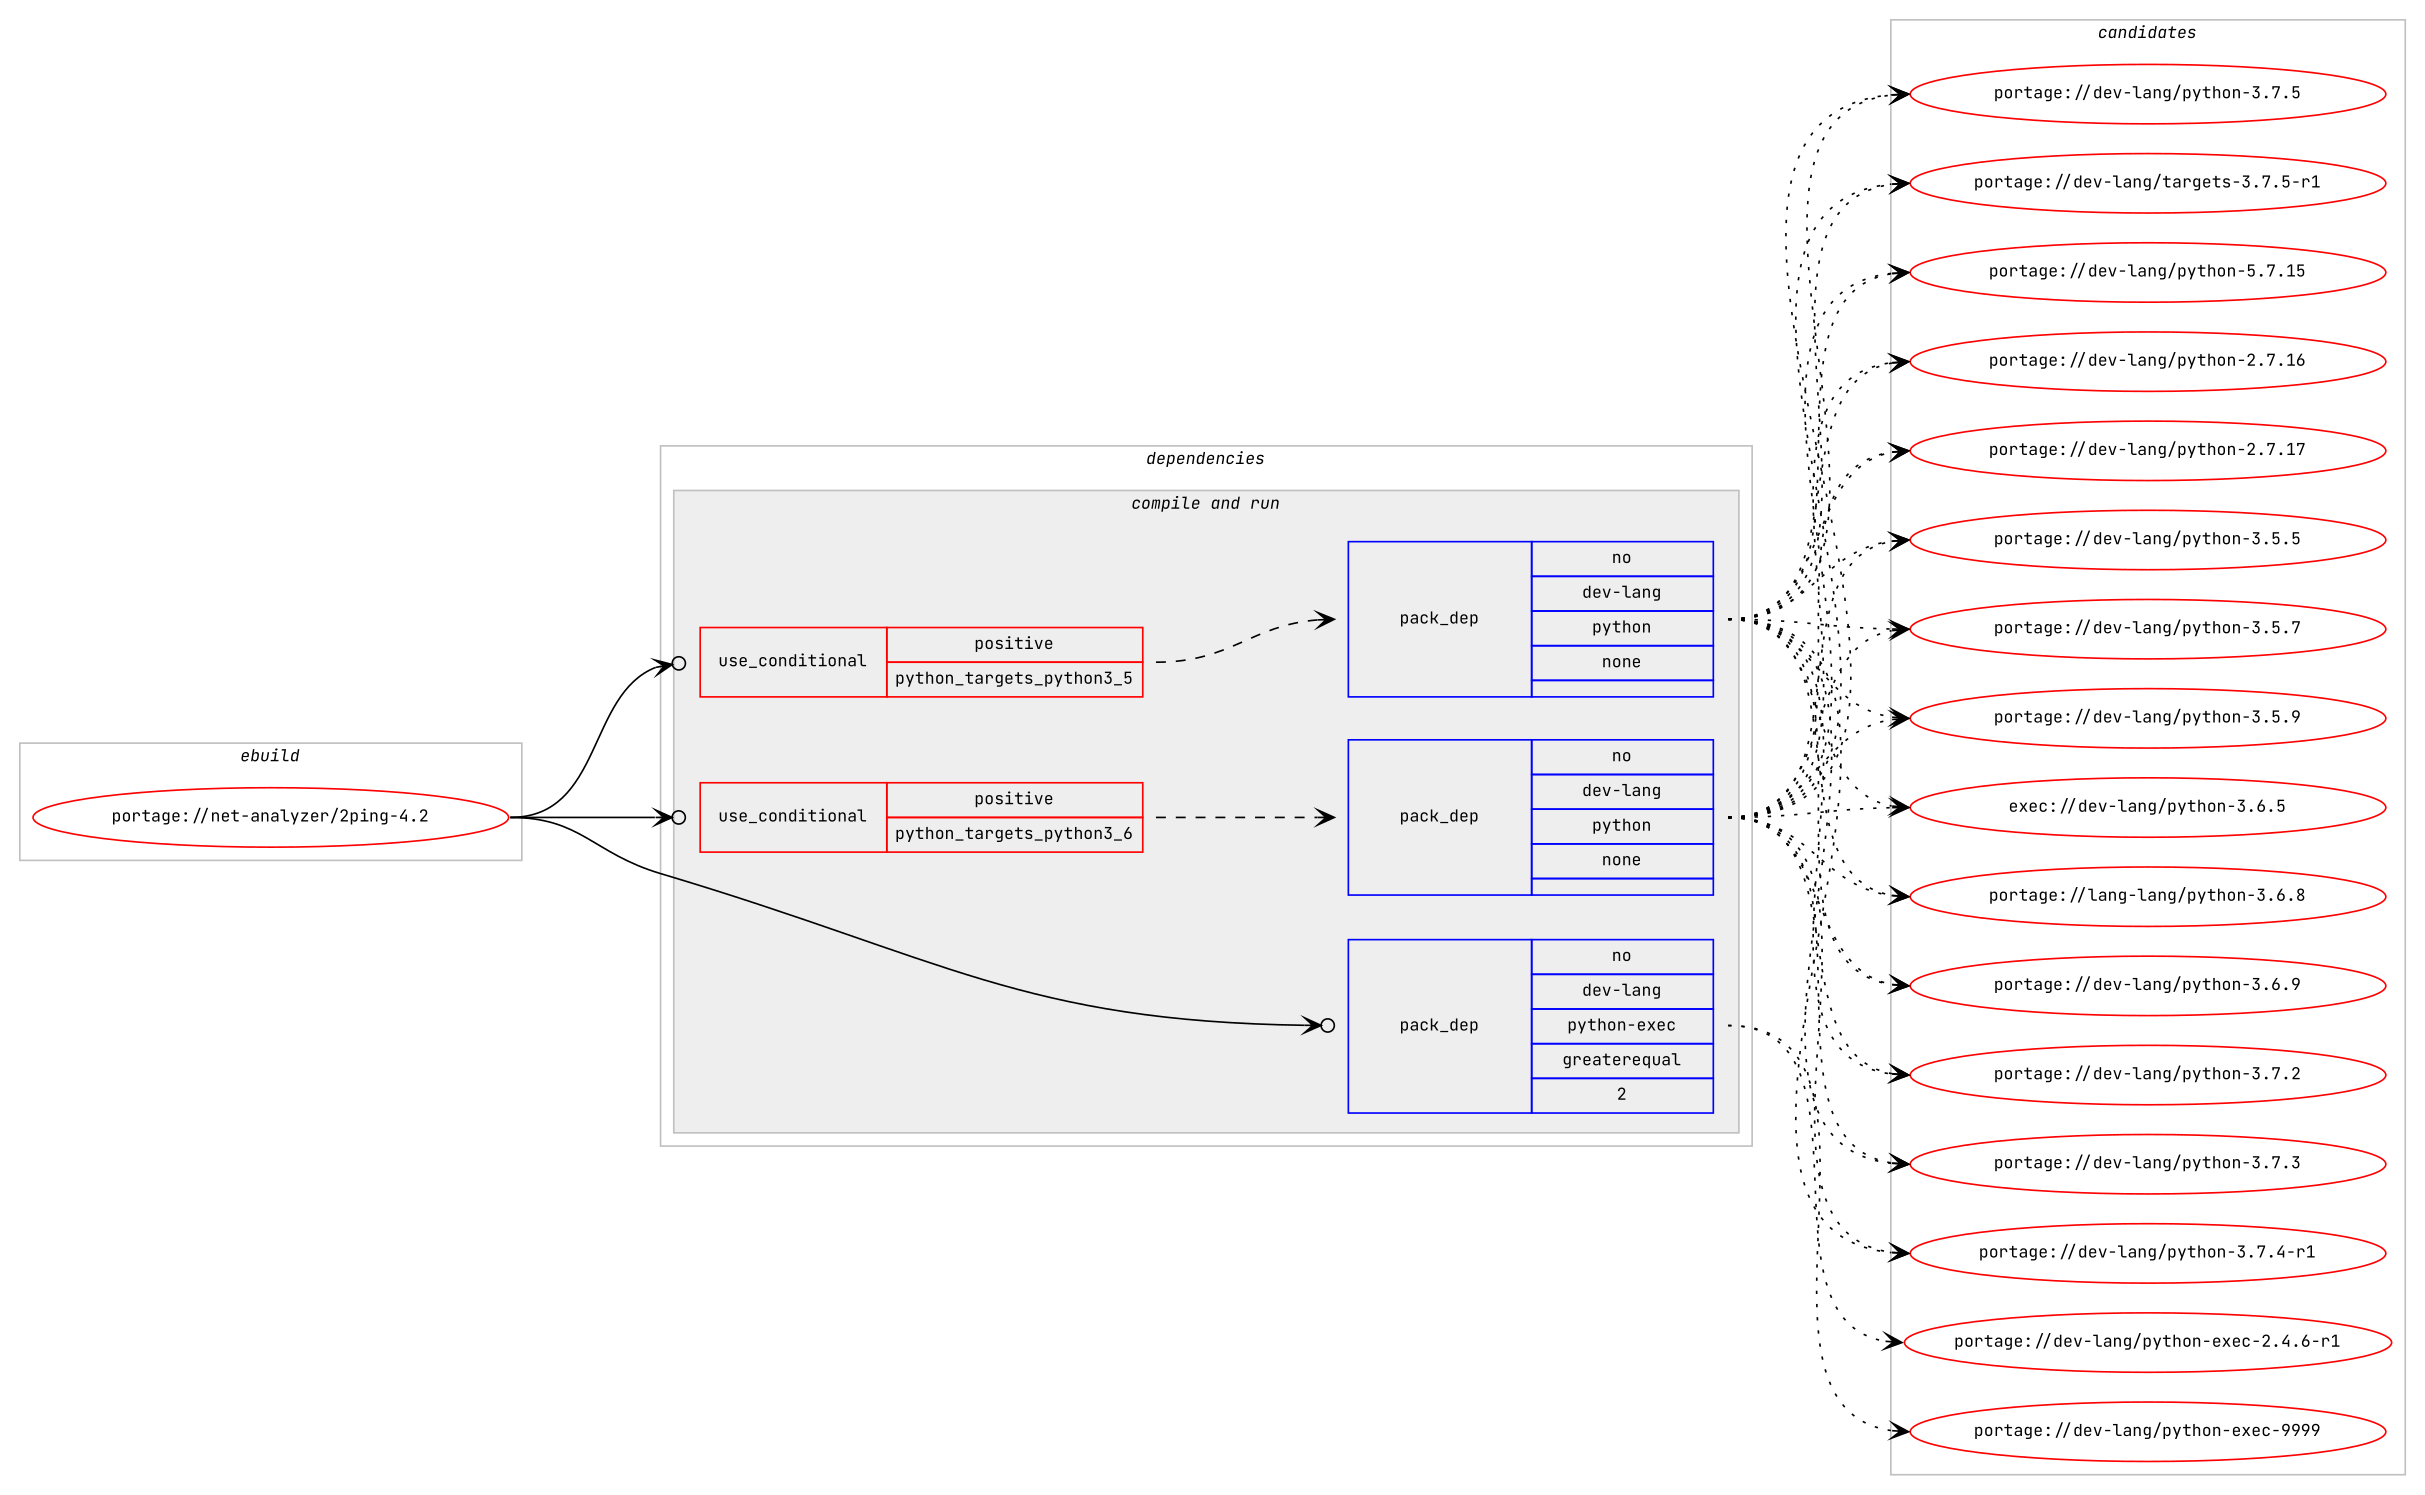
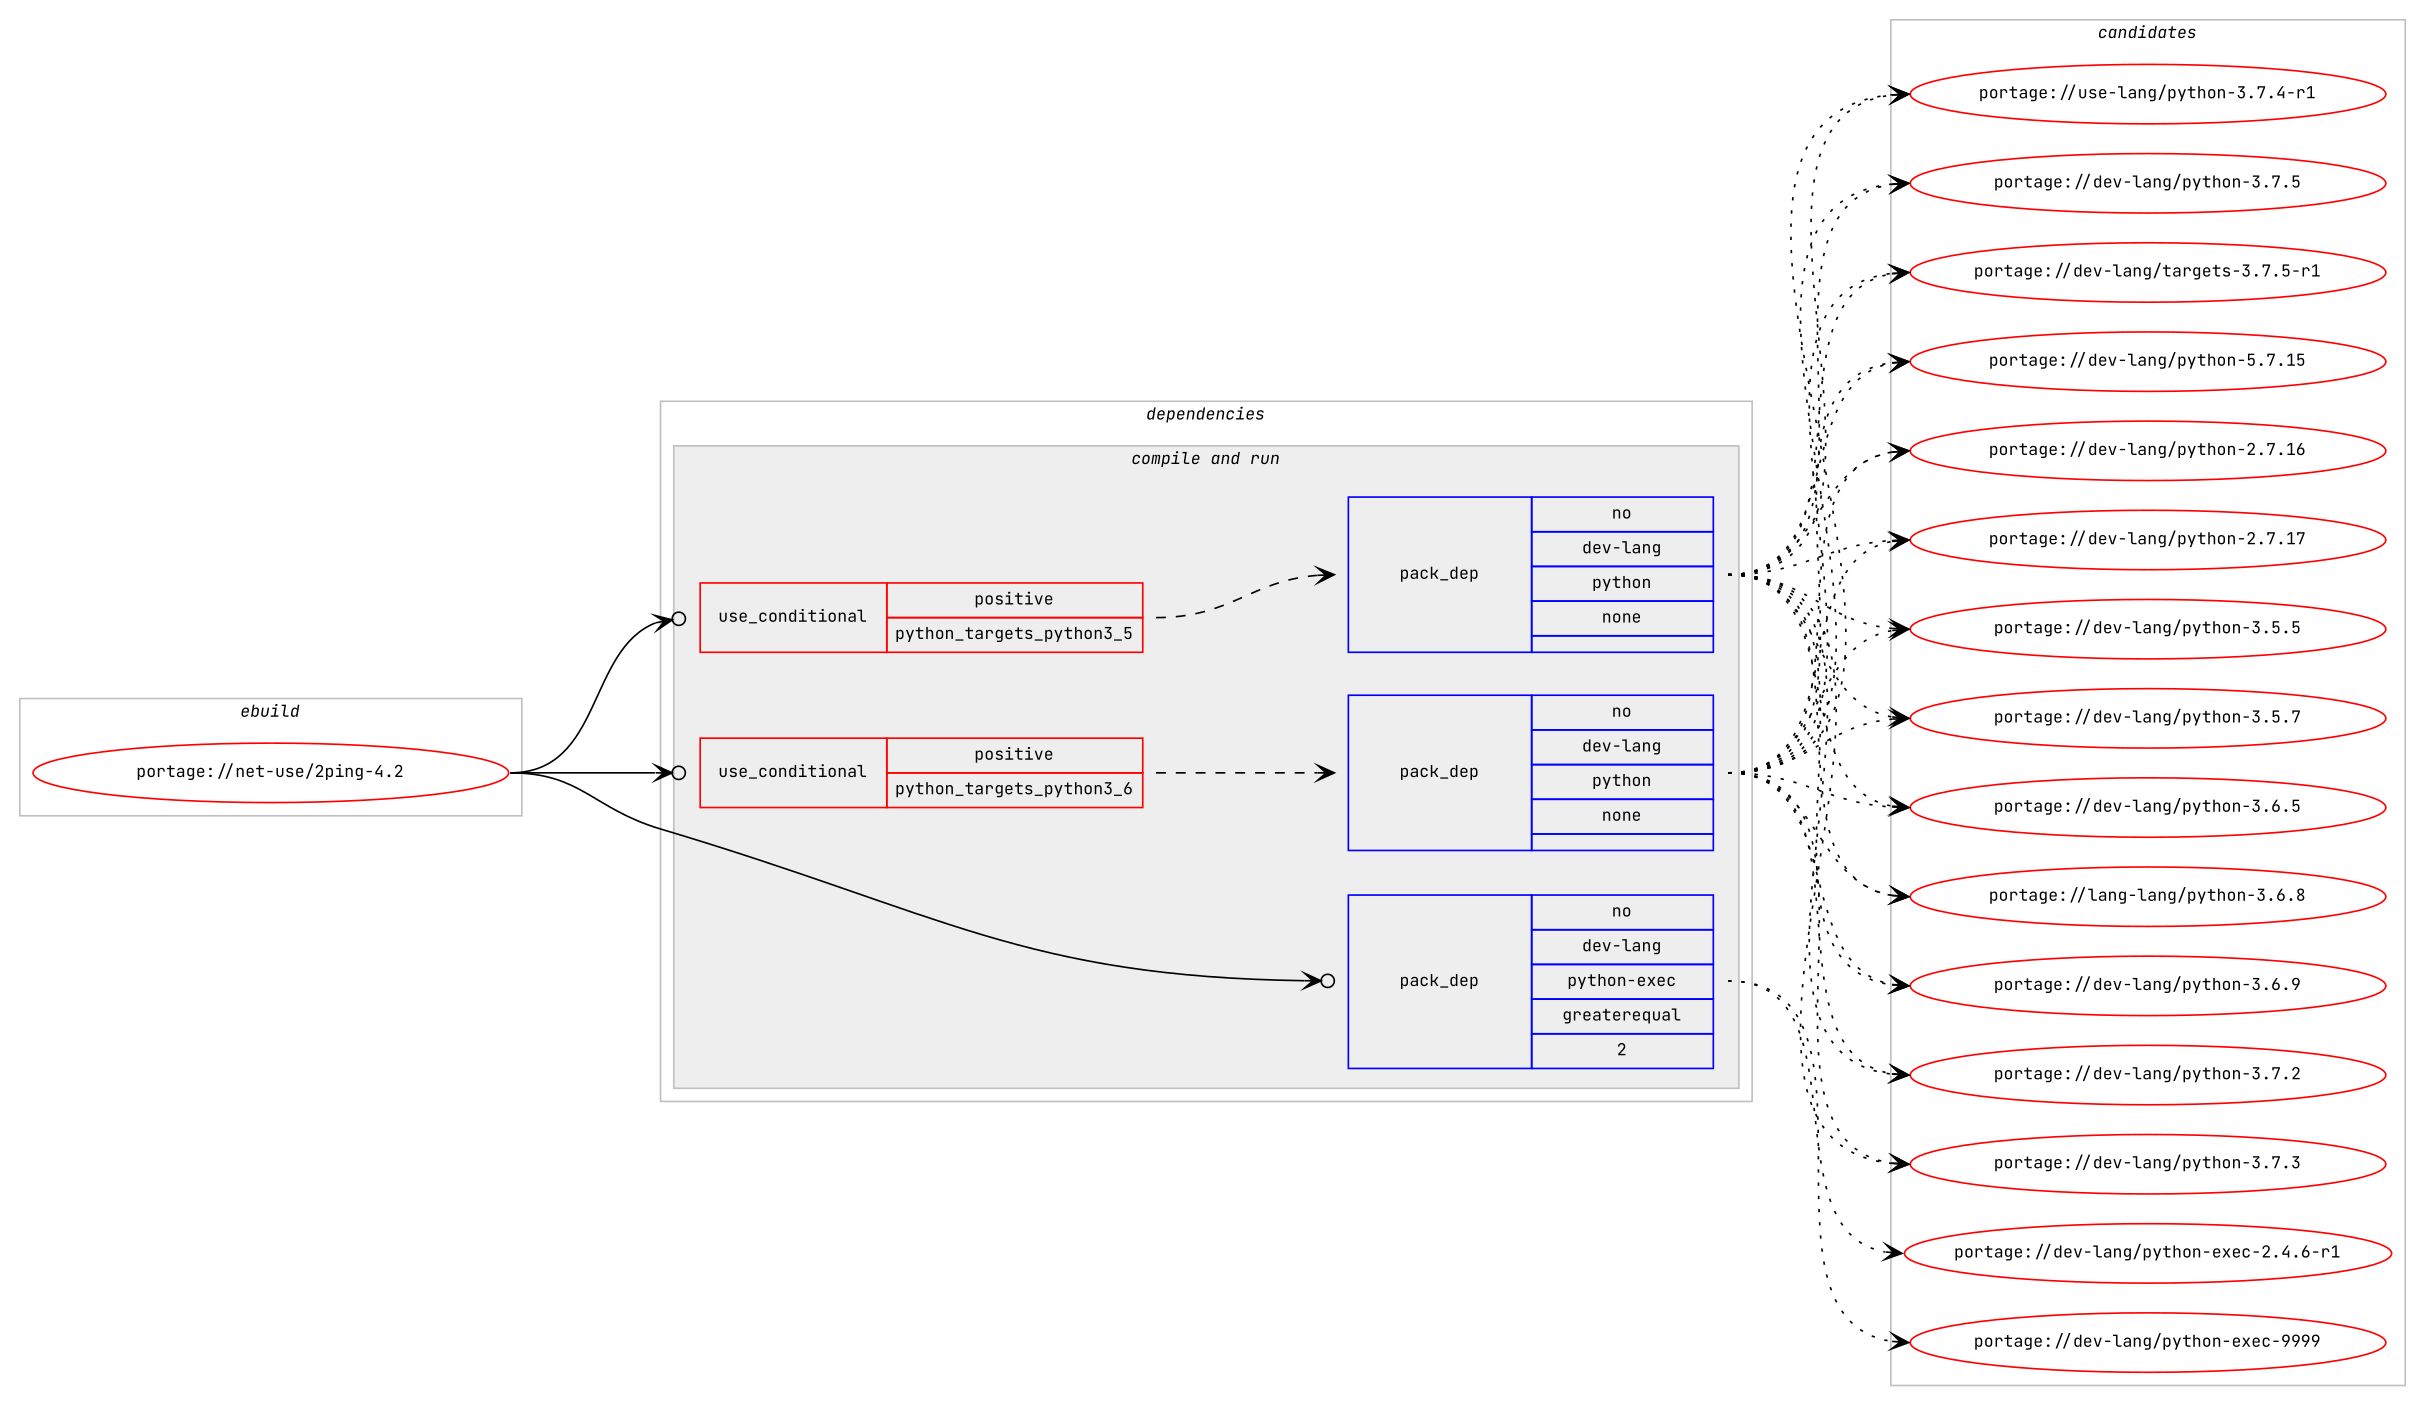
(2148, 718) -> none
(2148, 808) -> (2148, 808)
(271, 817) -> (271, 773)
(2148, 1253) -> (2148, 94)
